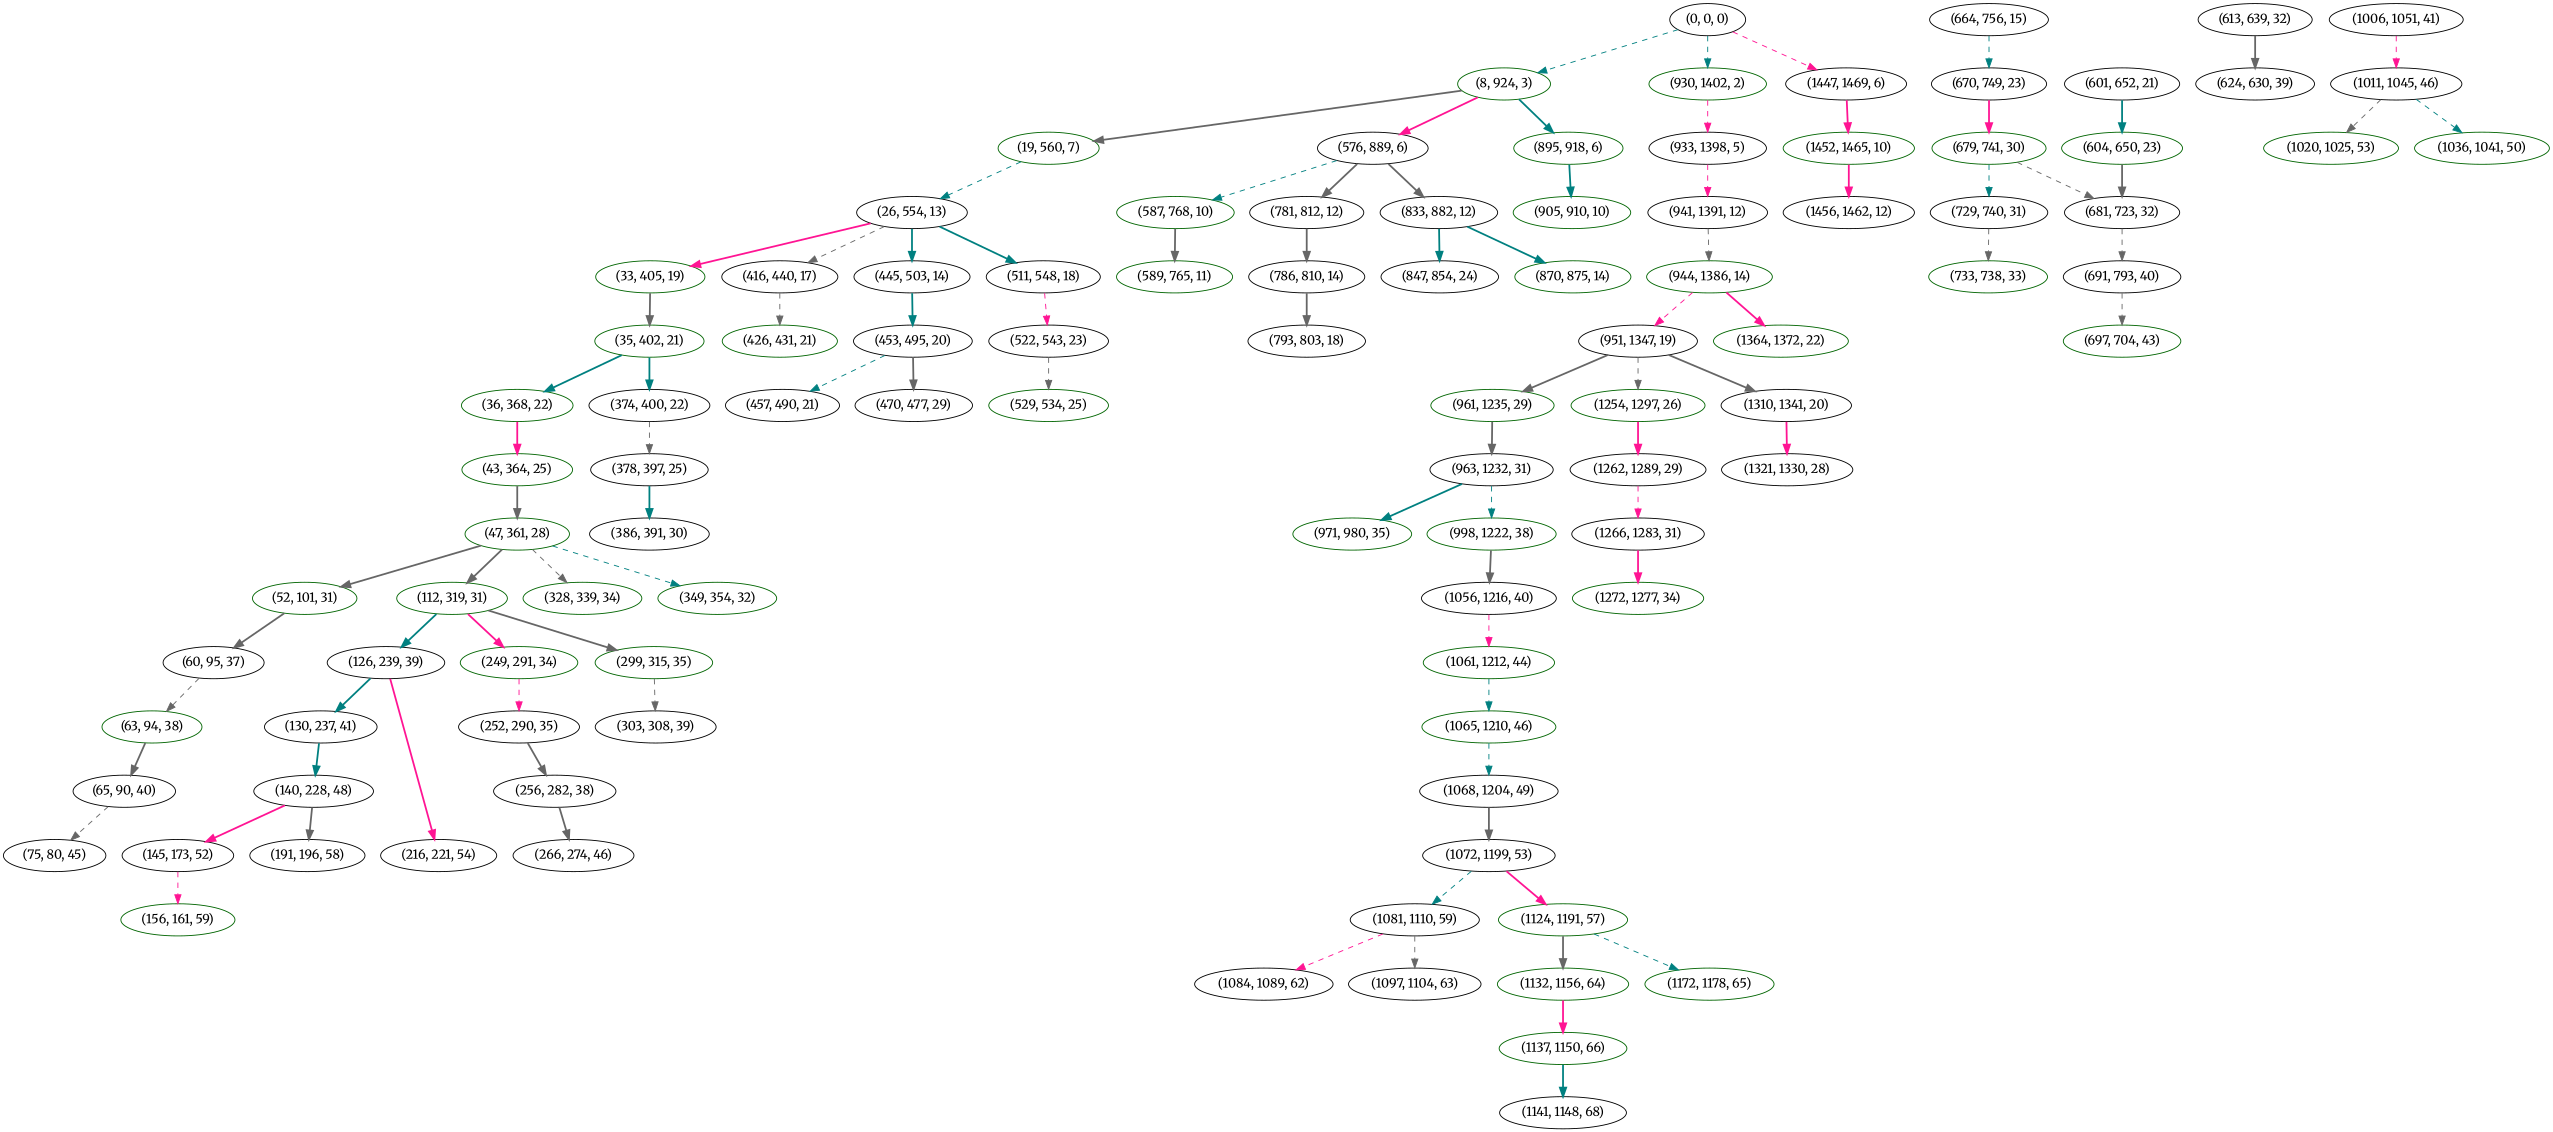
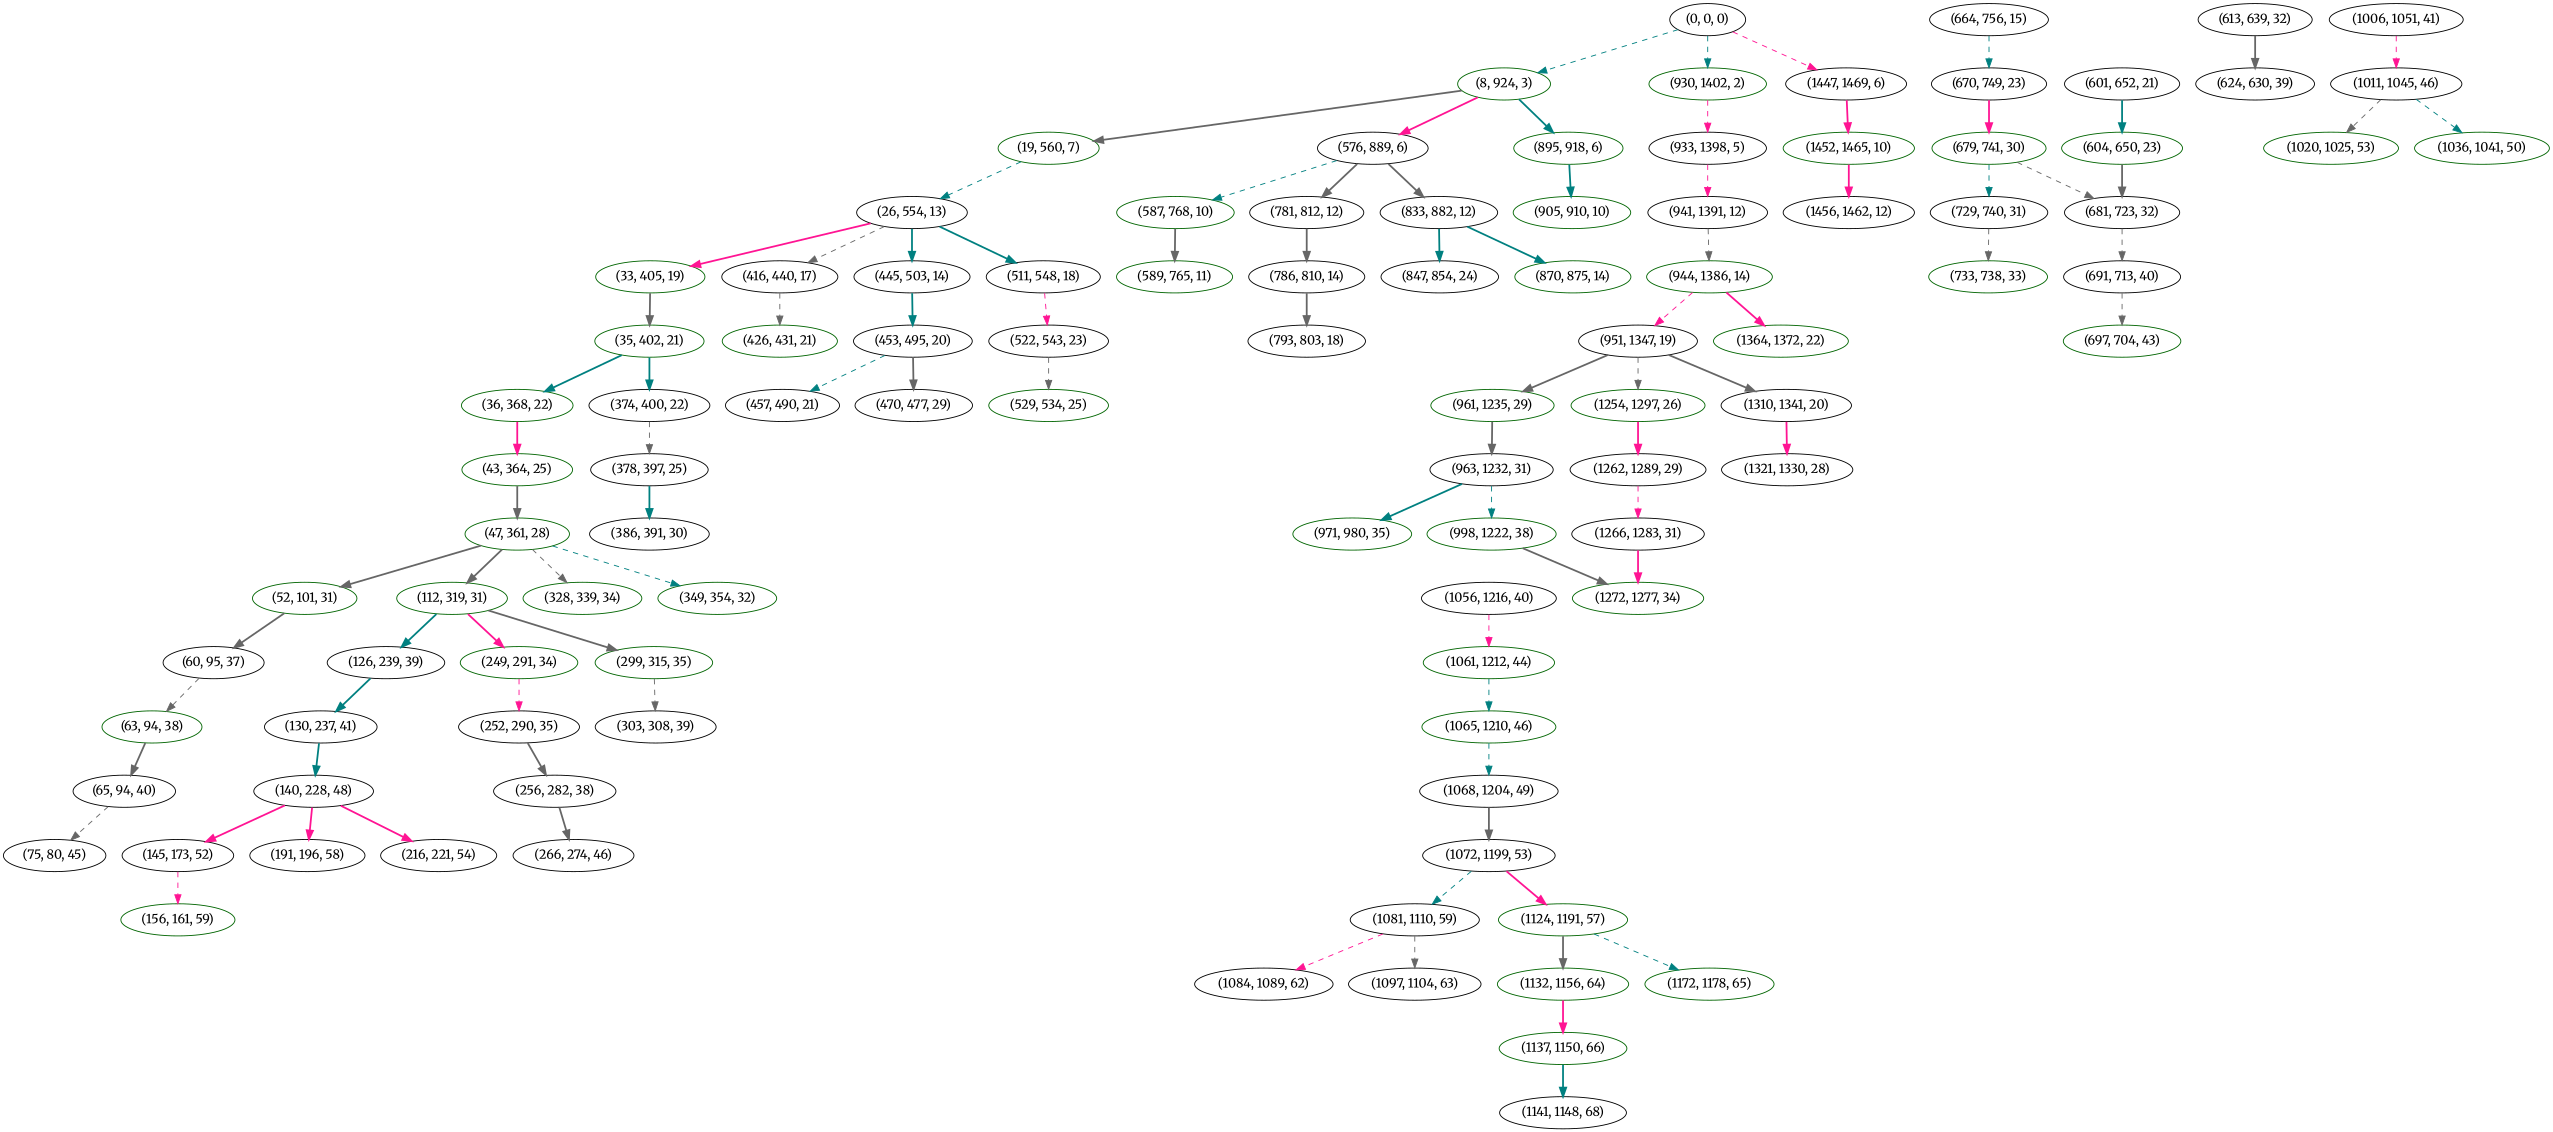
(2122, 277) -> (2122, 277)
(1490, 562) -> (1560, 564)
(411, 755) -> (372, 821)
(124, 791) -> (124, 791)
(311, 819) -> (311, 819)
